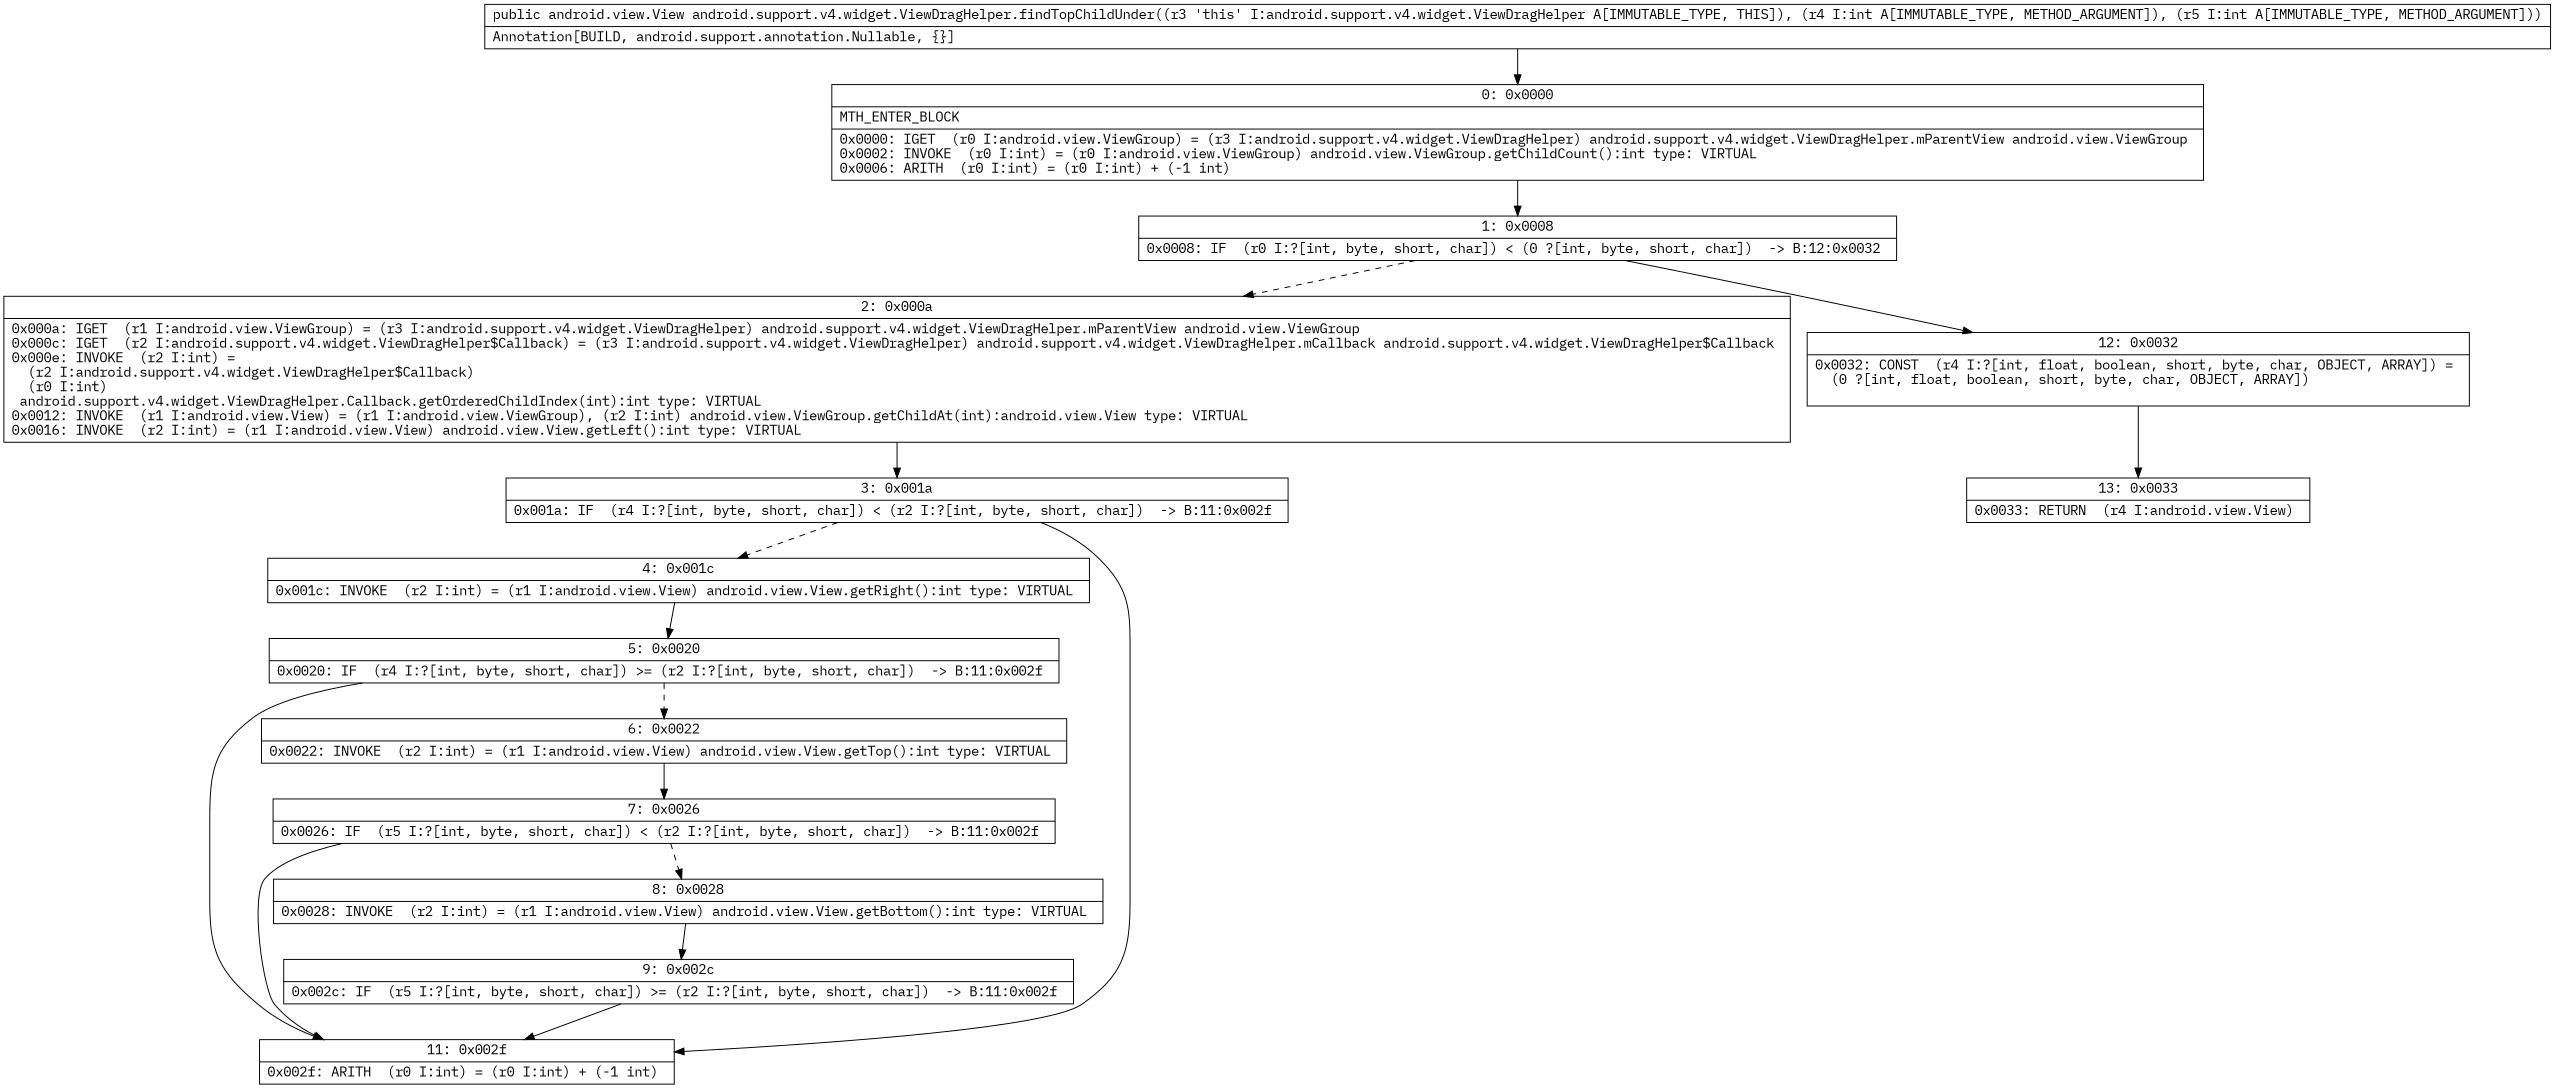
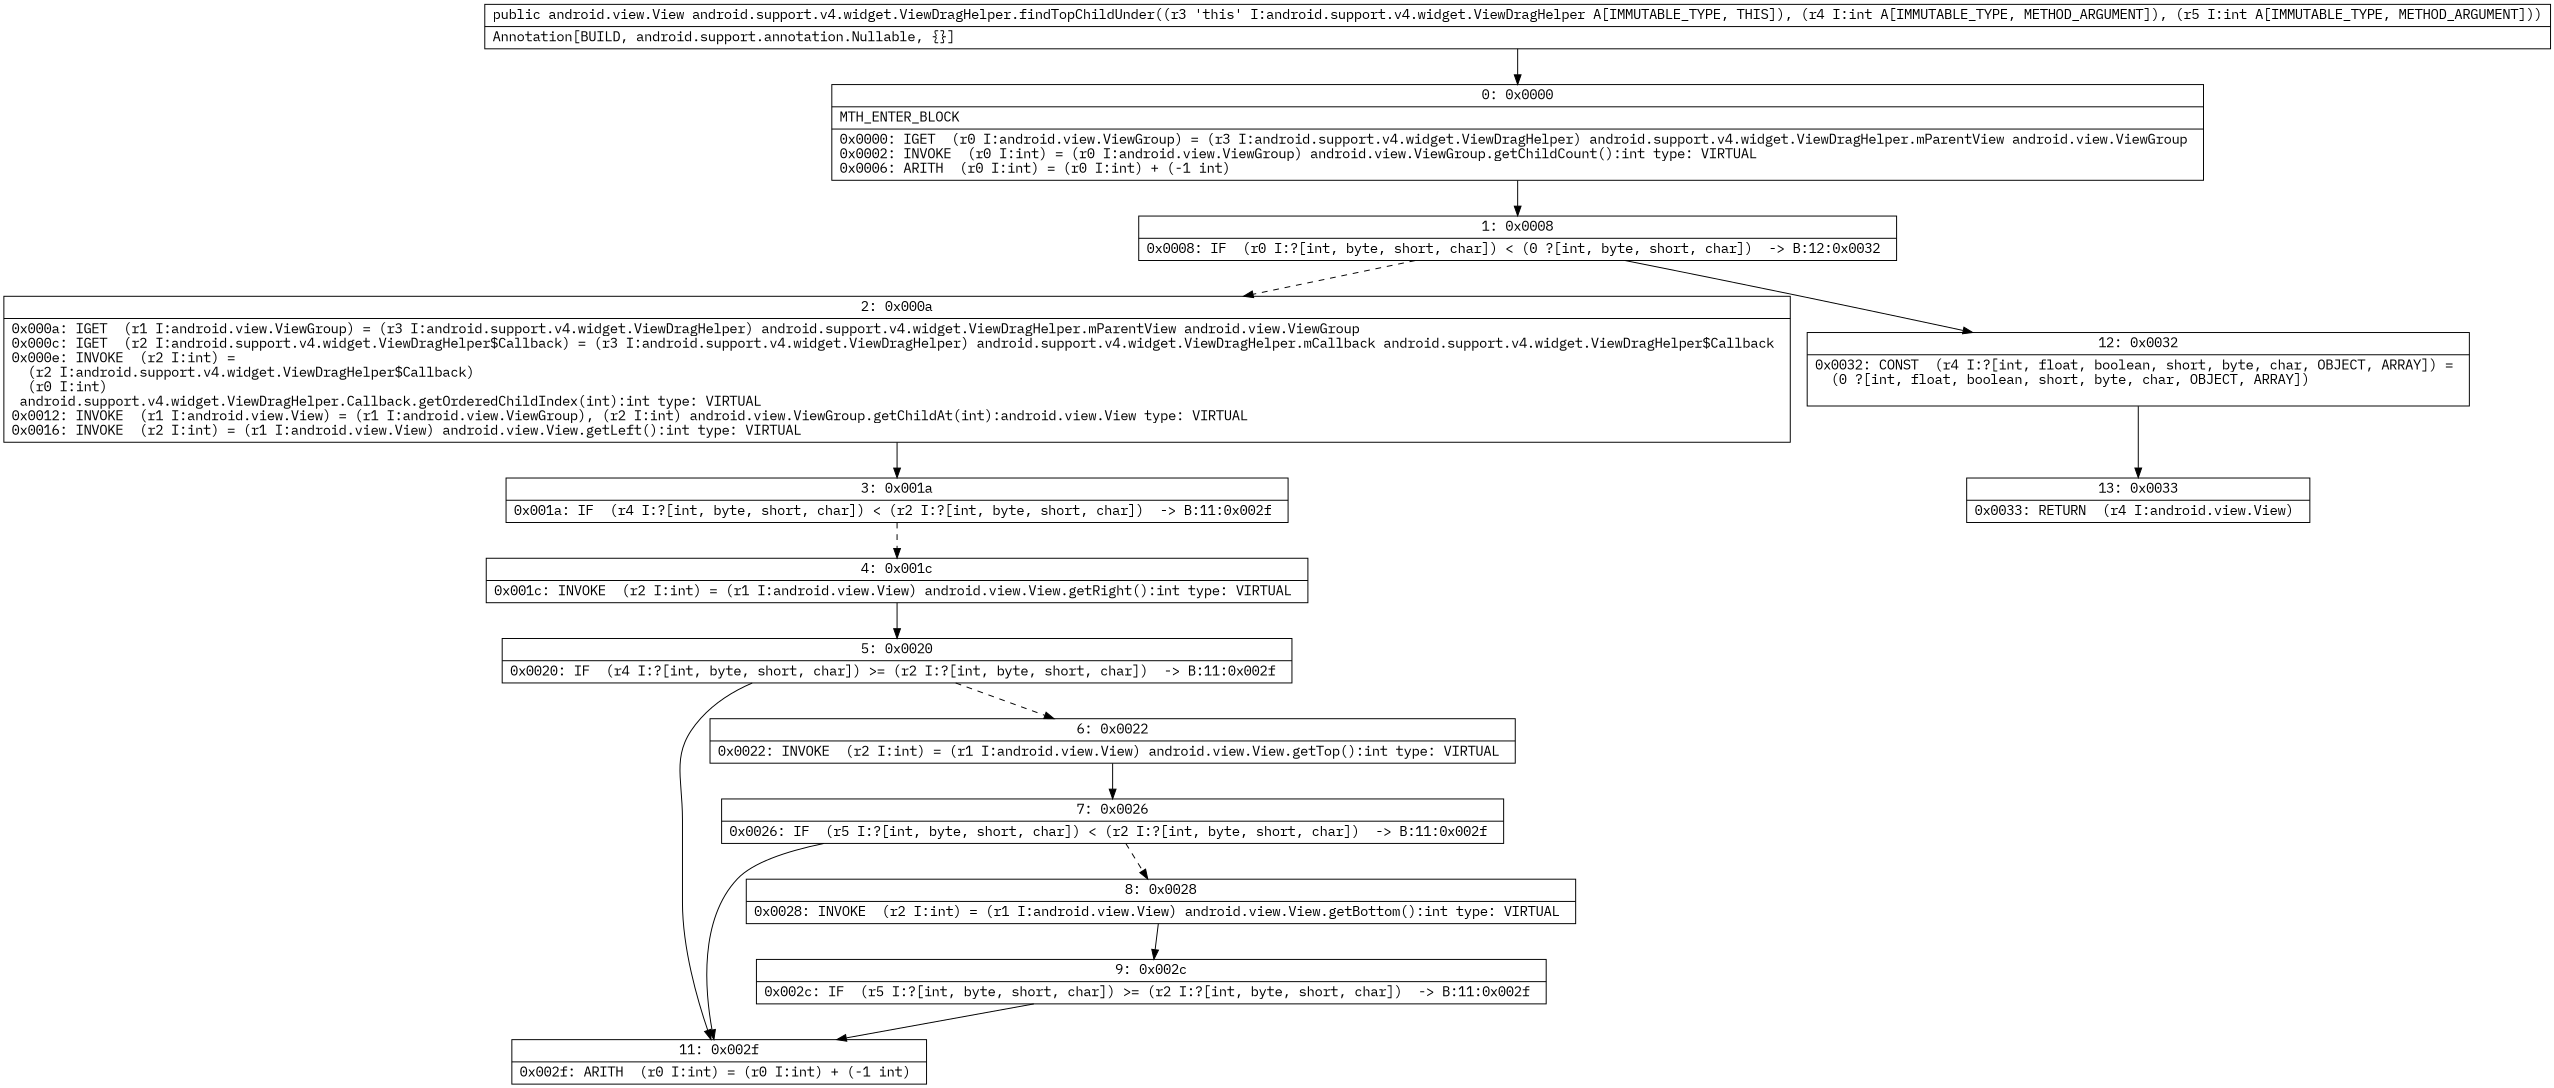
(1125, 952) -> none
